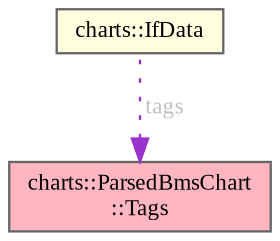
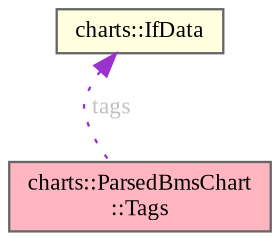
(140, 96) -> (86, 117)
